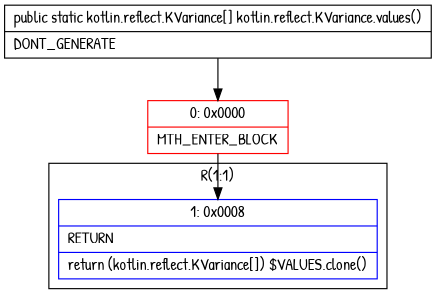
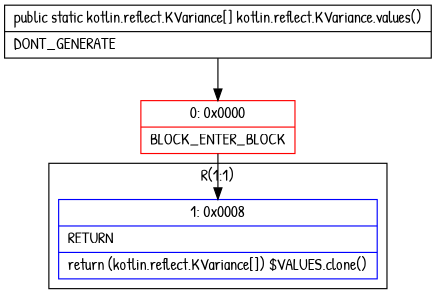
(218, 140) -> (218, 140)
